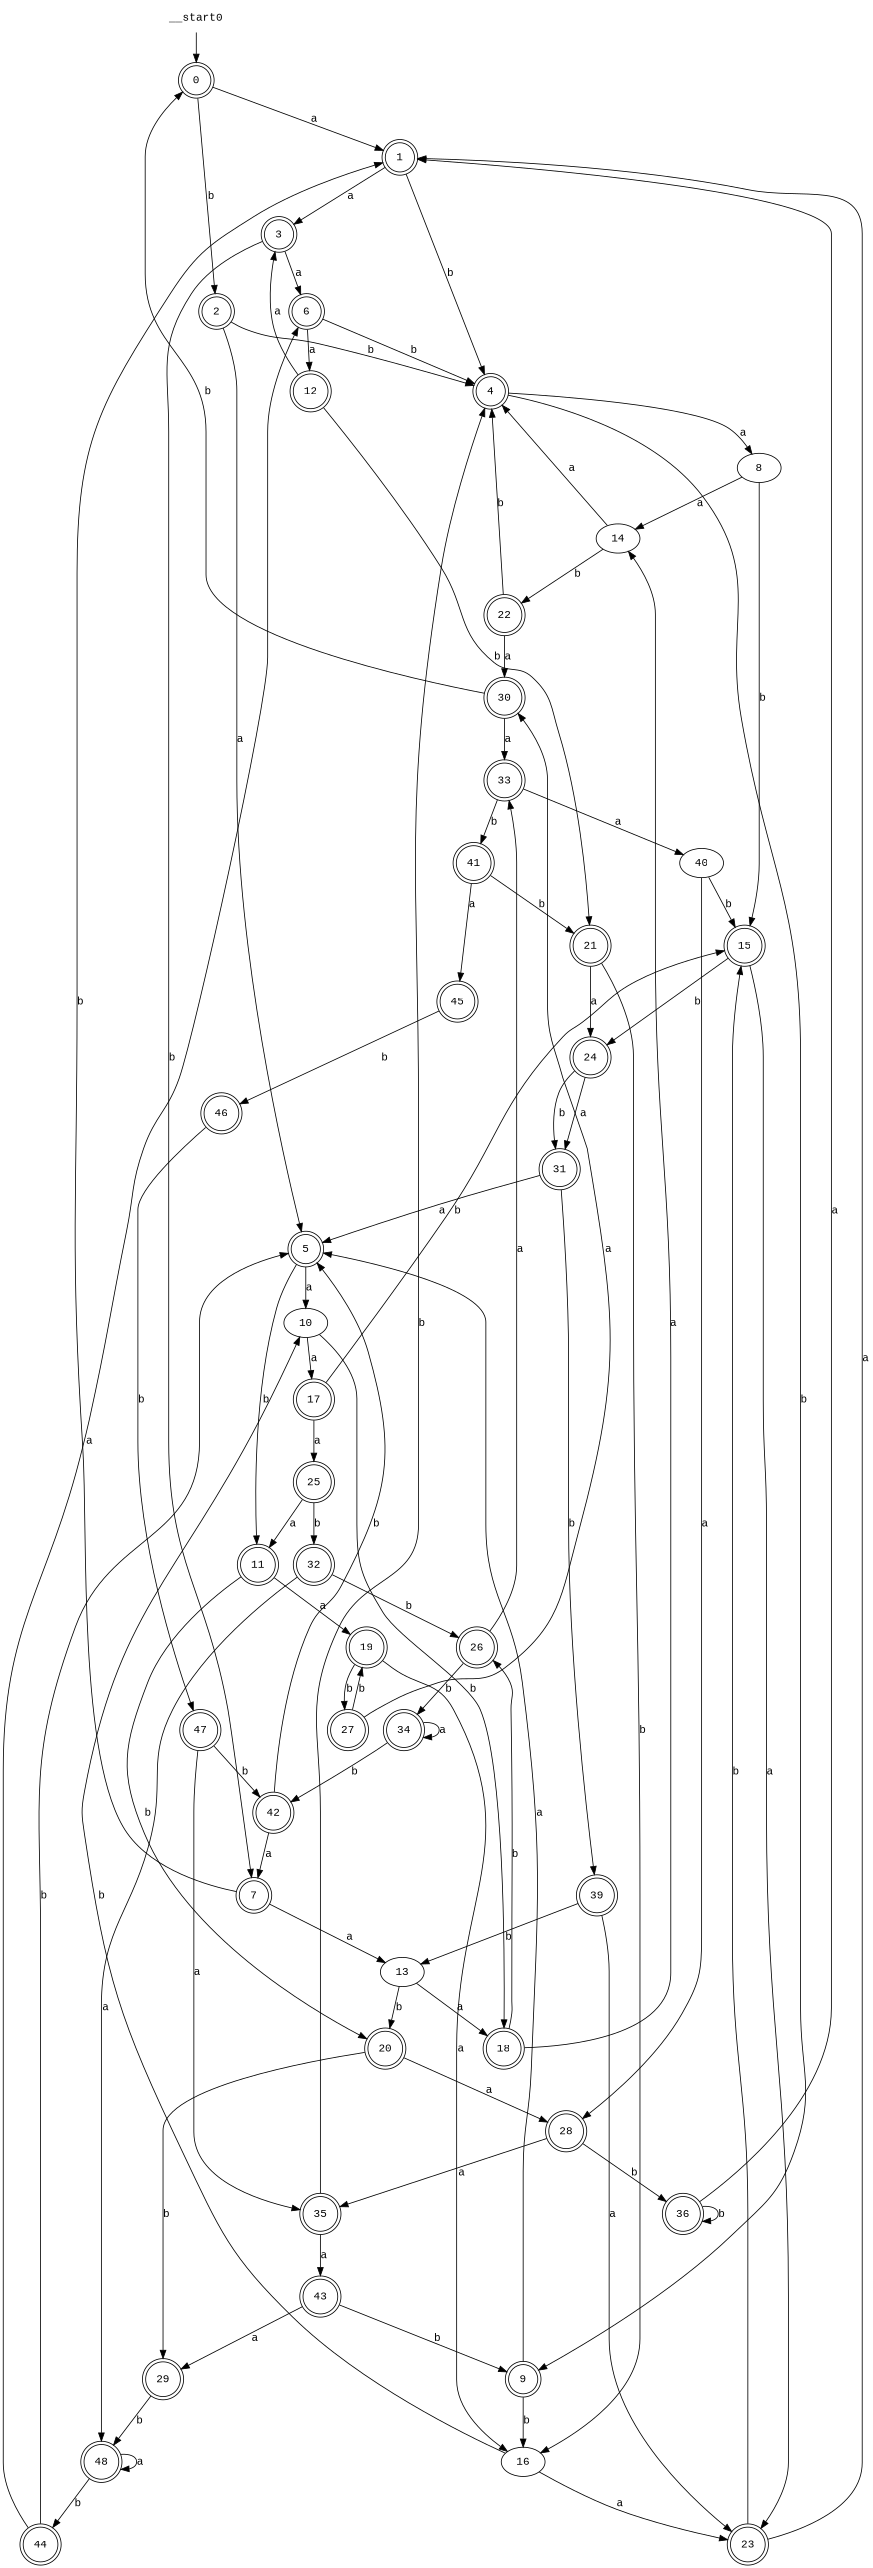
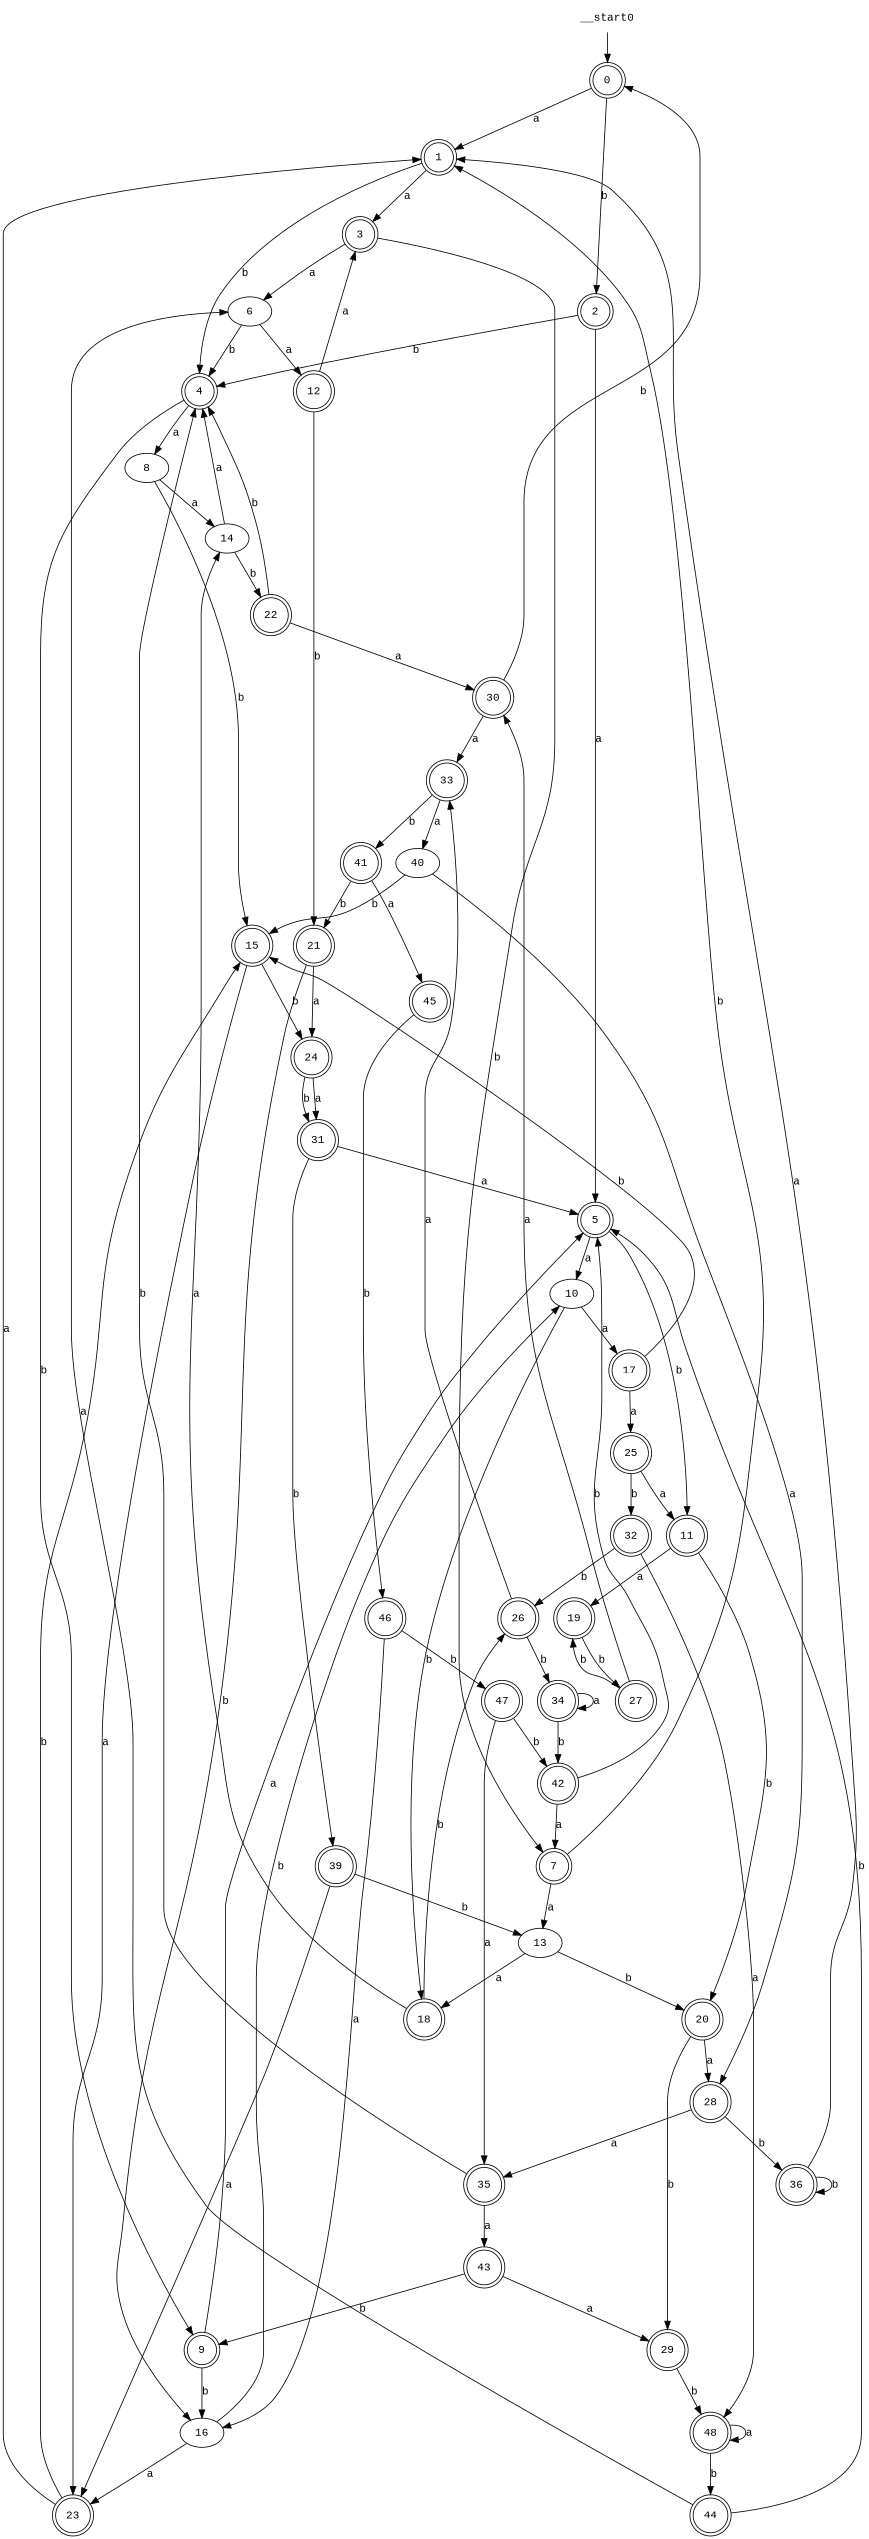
(307, 311) -> (250, 311)
(457, 2038) -> (349, 2050)
